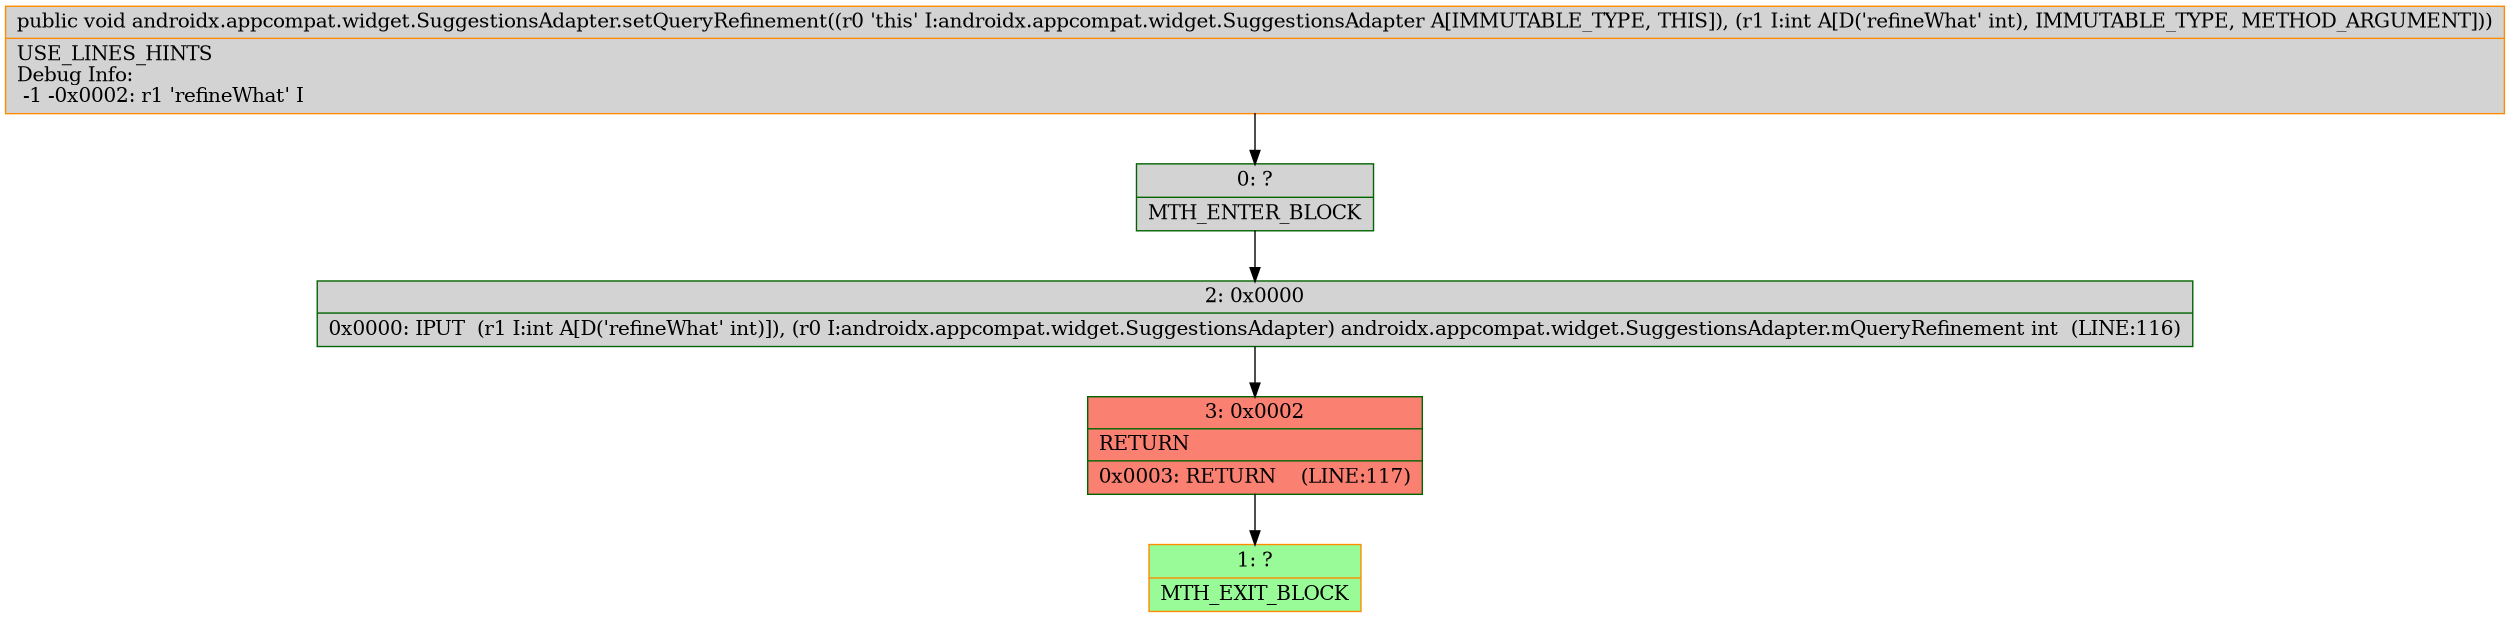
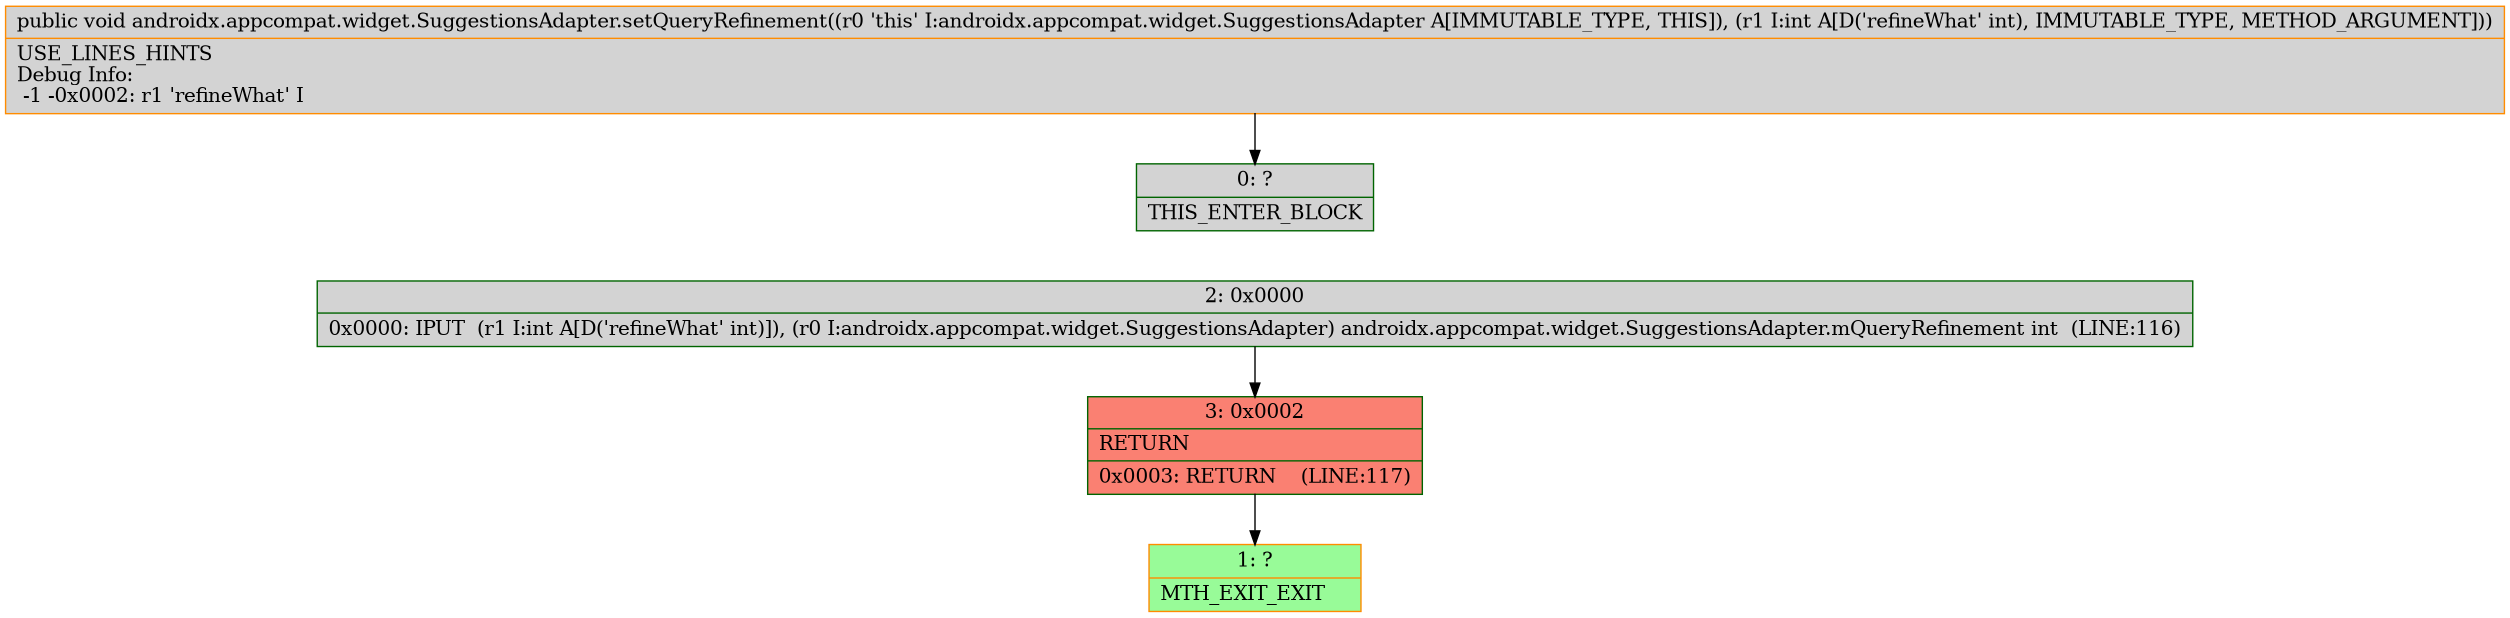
(1255, 213) -> (1255, 213)
(1255, 249) -> none
(1255, 594) -> (1242, 594)
